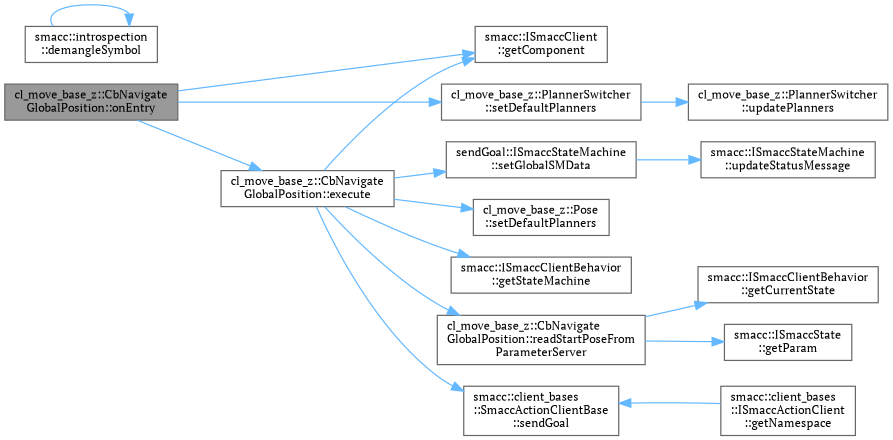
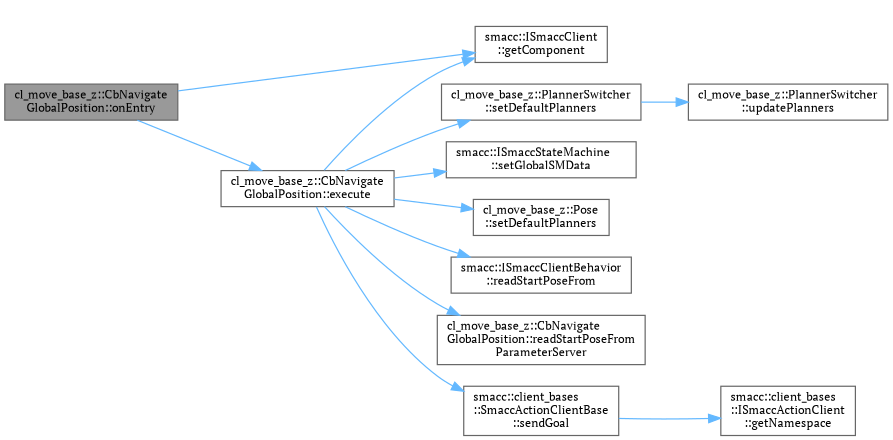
(91, 44) -> none
(304, 102) -> (401, 145)
(541, 160) -> (541, 160)
(788, 160) -> none
(541, 275) -> (541, 275)
(788, 285) -> none
(788, 342) -> none
(676, 403) -> (664, 419)
